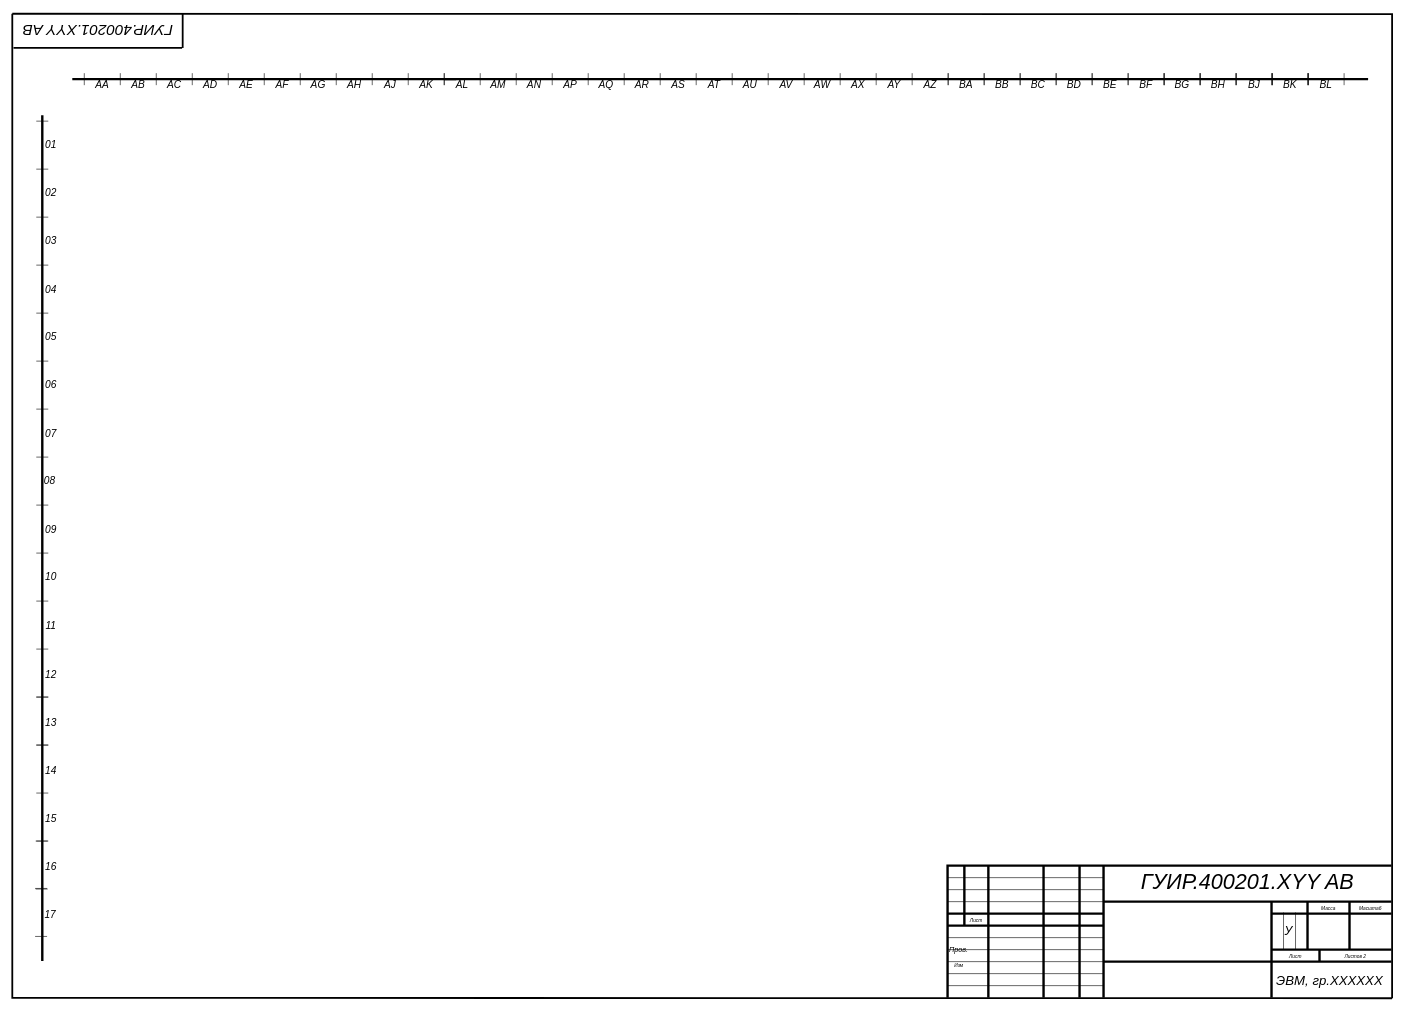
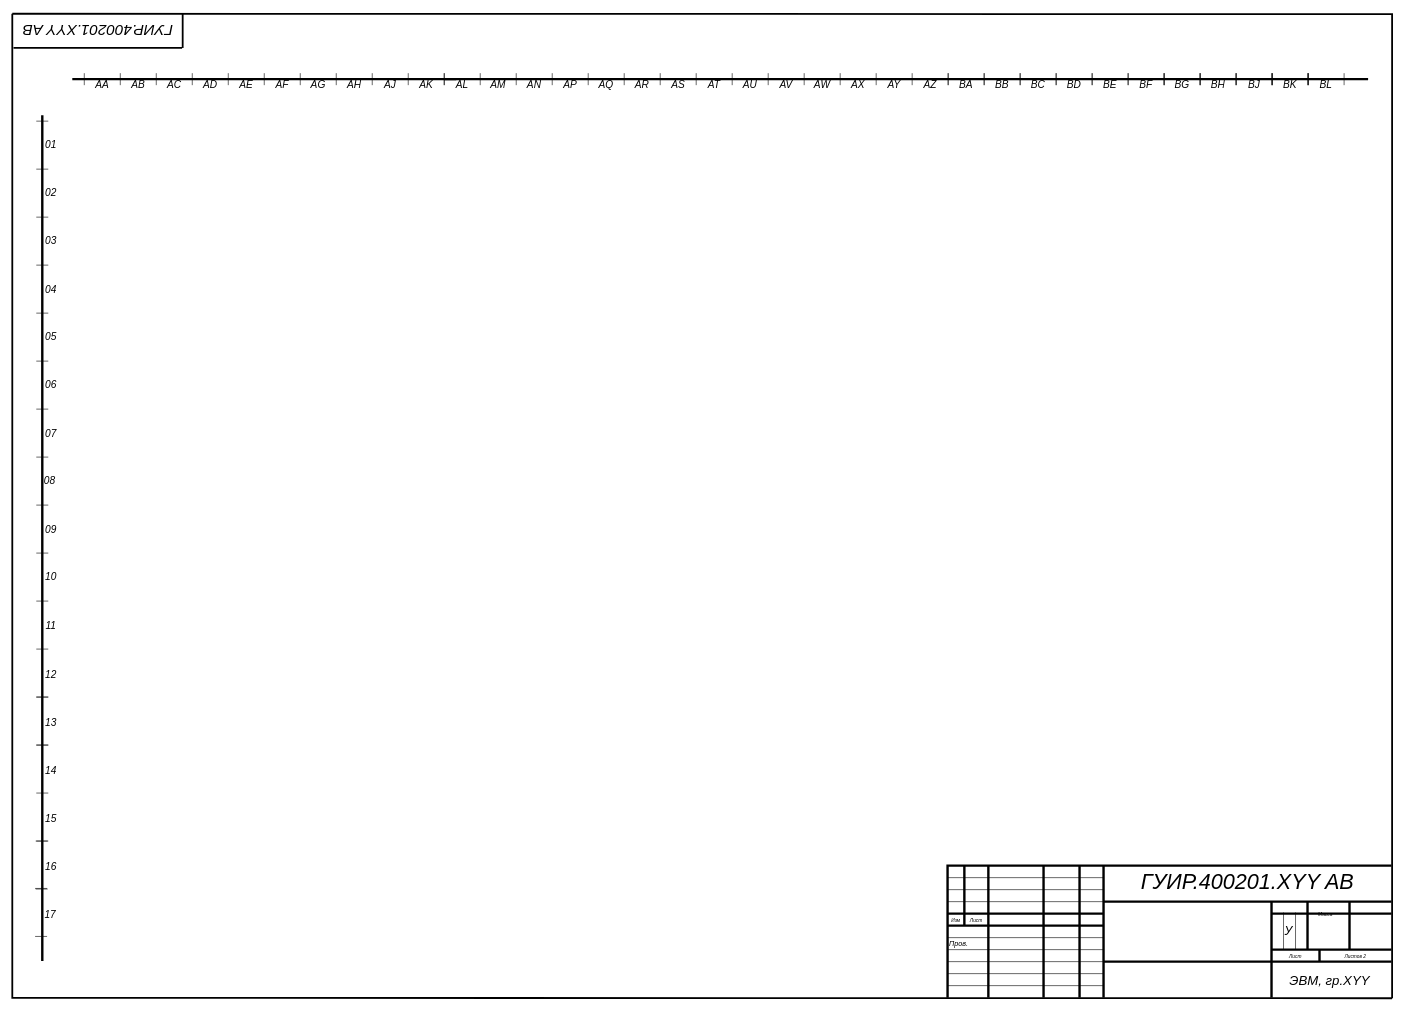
(1329, 908) -> (1326, 914)
(1371, 908) -> none
(968, 950) -> (968, 944)
(959, 965) -> (956, 920)
(1330, 981) -> (1330, 981)
